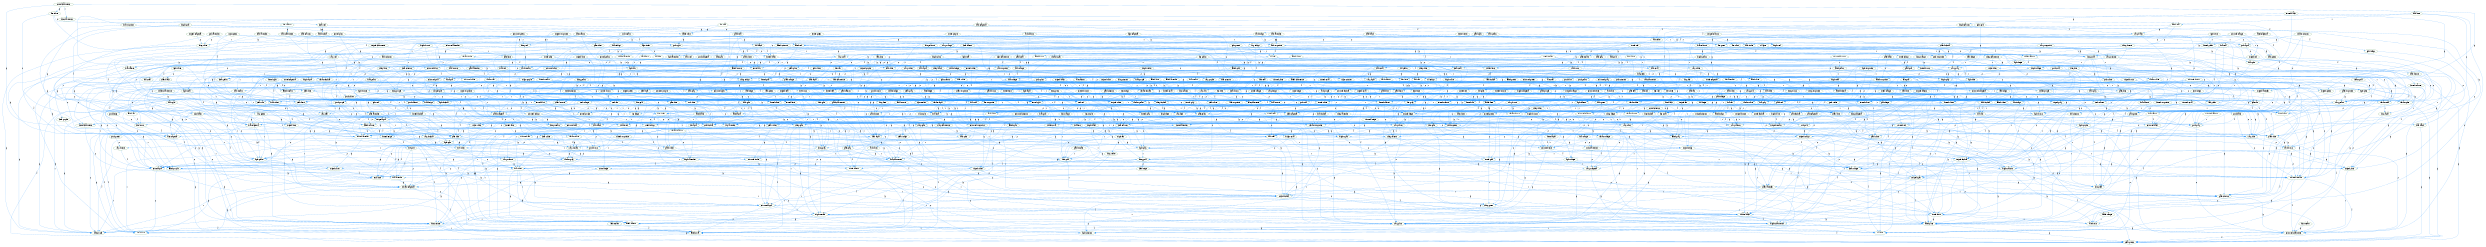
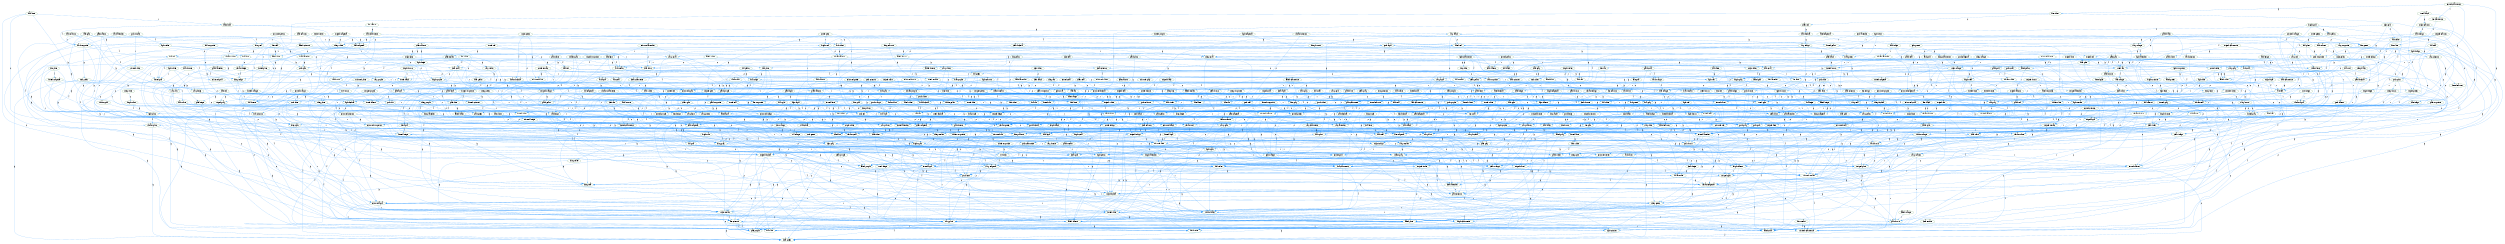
(235, 63) -> (255, 106)
(246, 72) -> (468, 154)
(842, 74) -> (419, 101)
none -> (589, 91)
(769, 91) -> (789, 91)
(1884, 93) -> (830, 94)
(1776, 114) -> none
